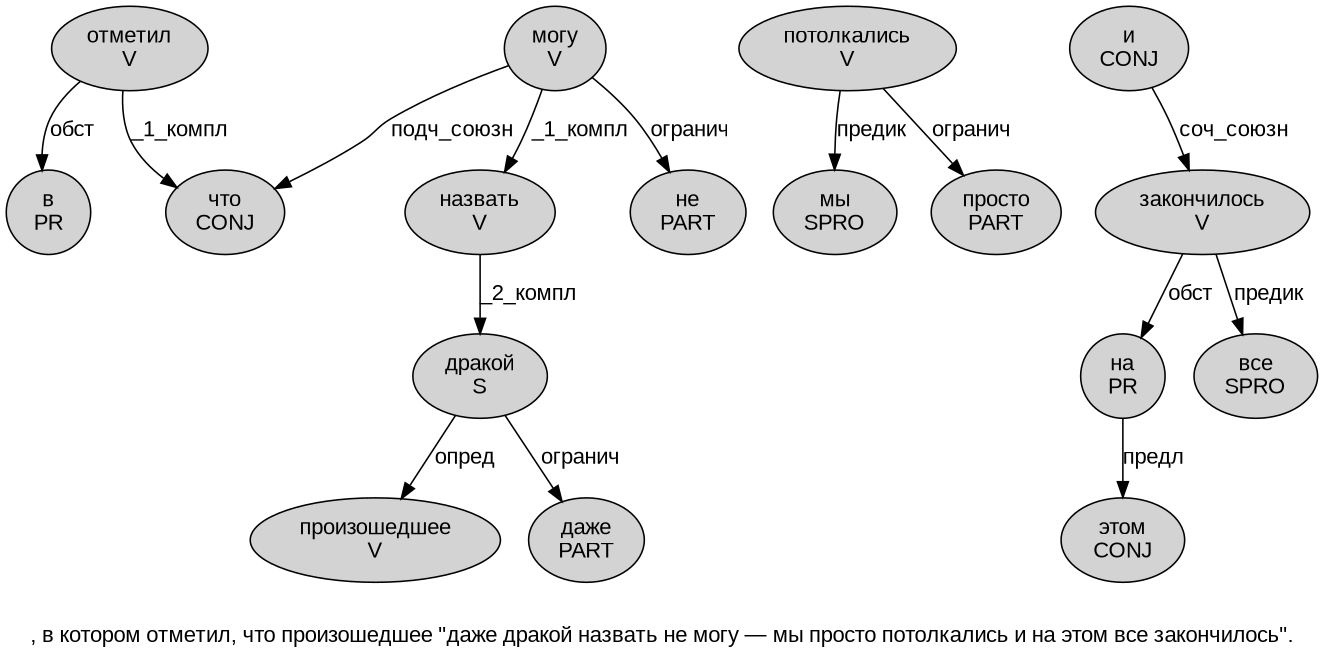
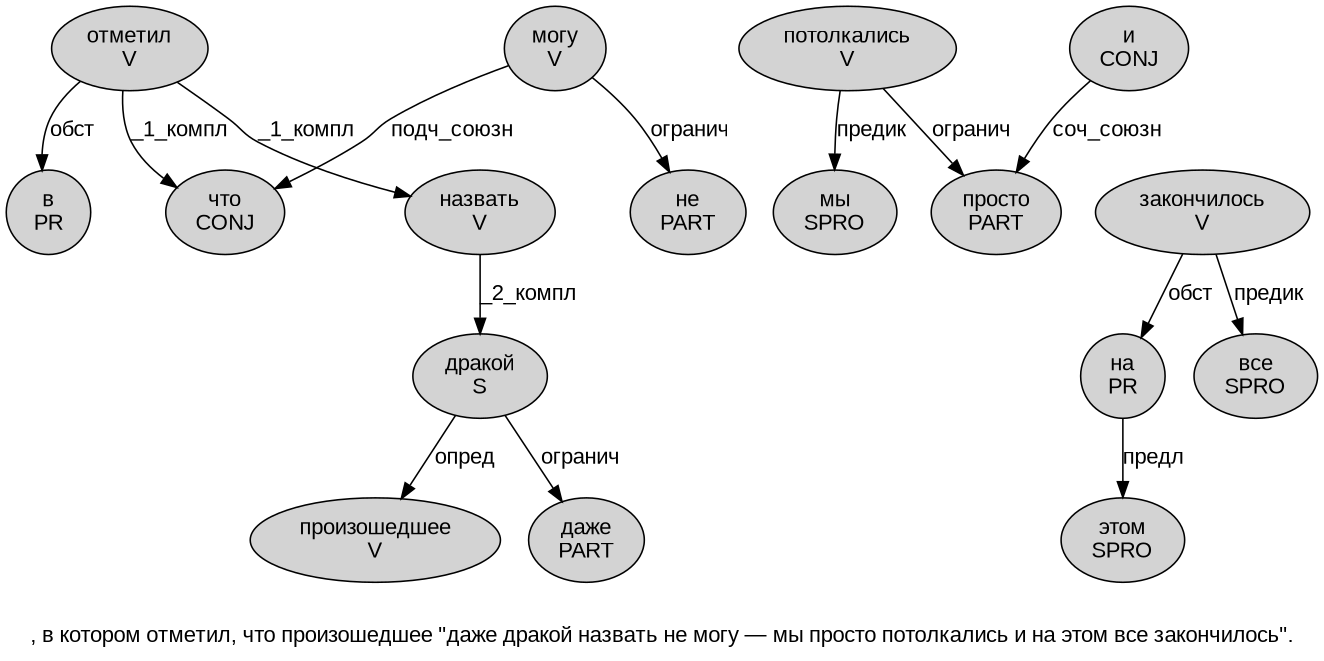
(1169, 121) -> (1054, 117)
(529, 124) -> (279, 152)
(1123, 540) -> (1123, 540)
